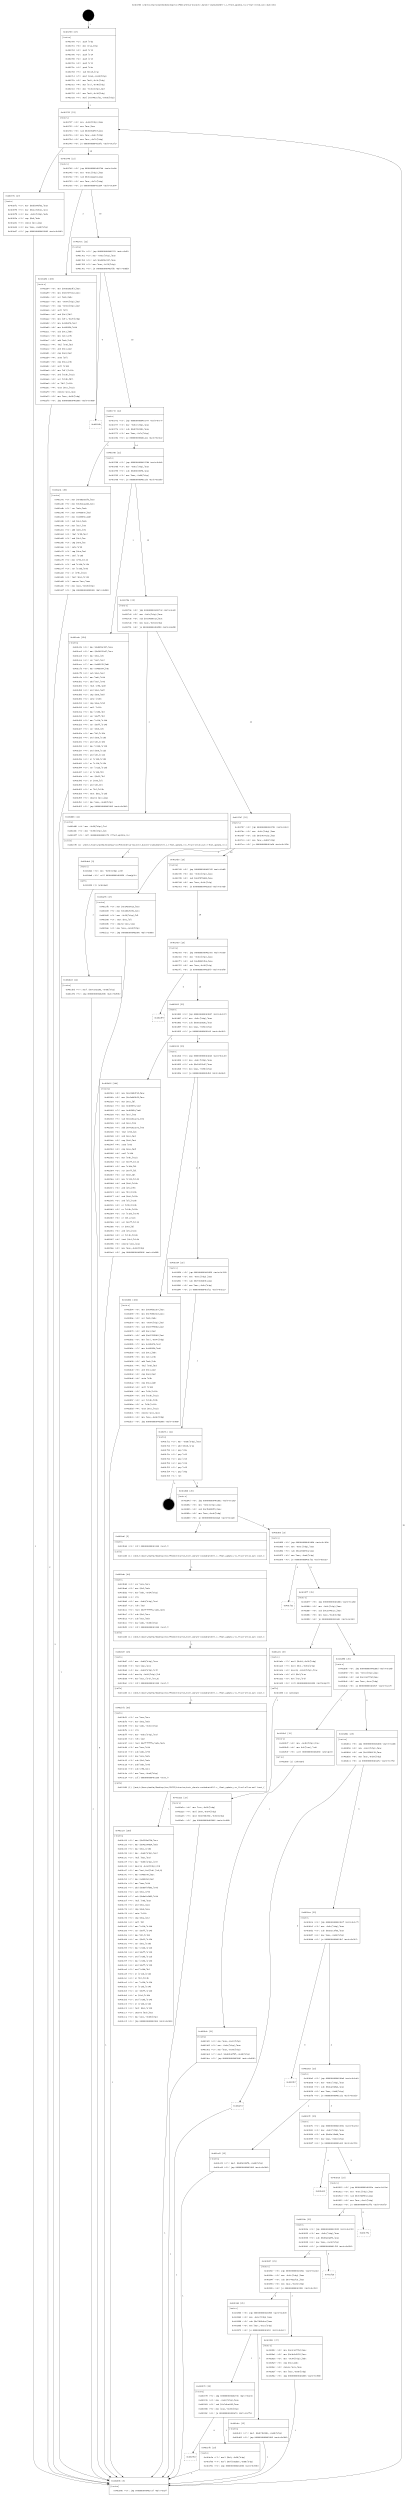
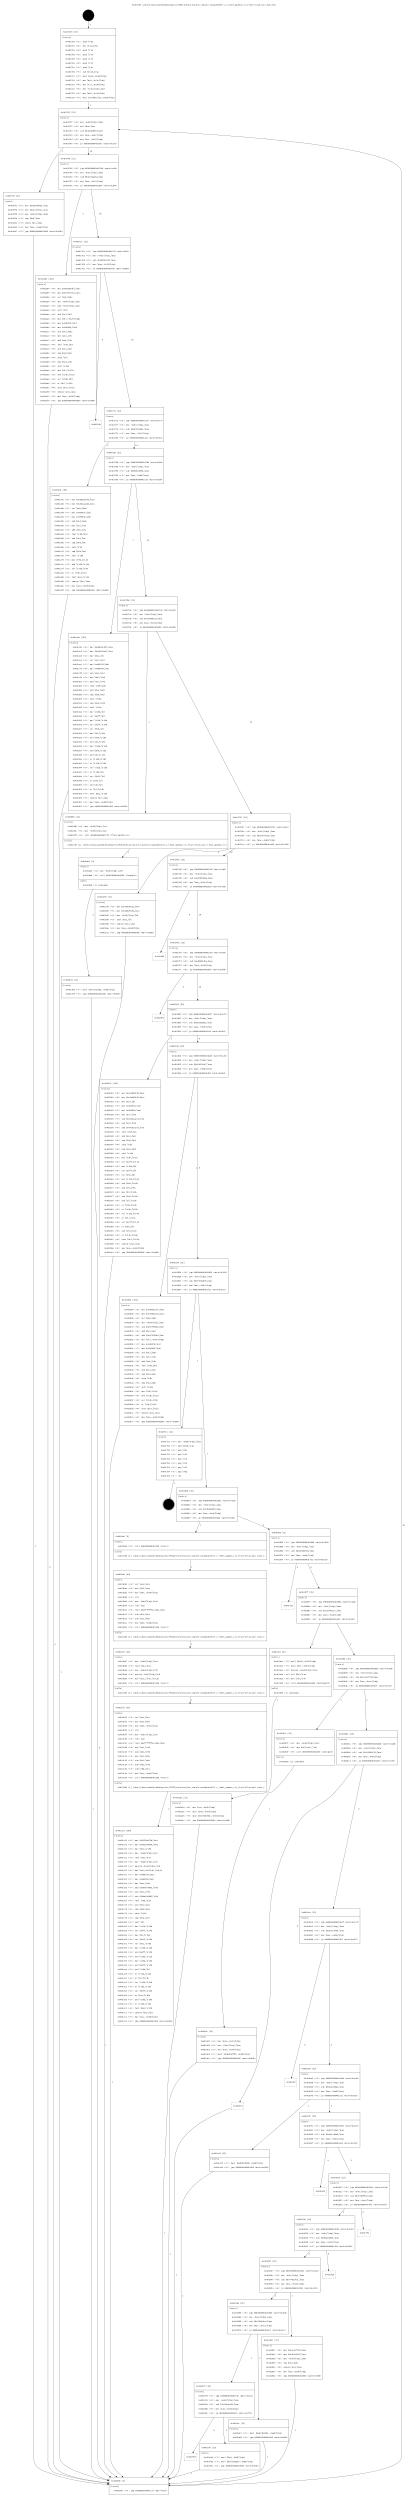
none -> (159, 956)
(195, 1483) -> (202, 1390)
